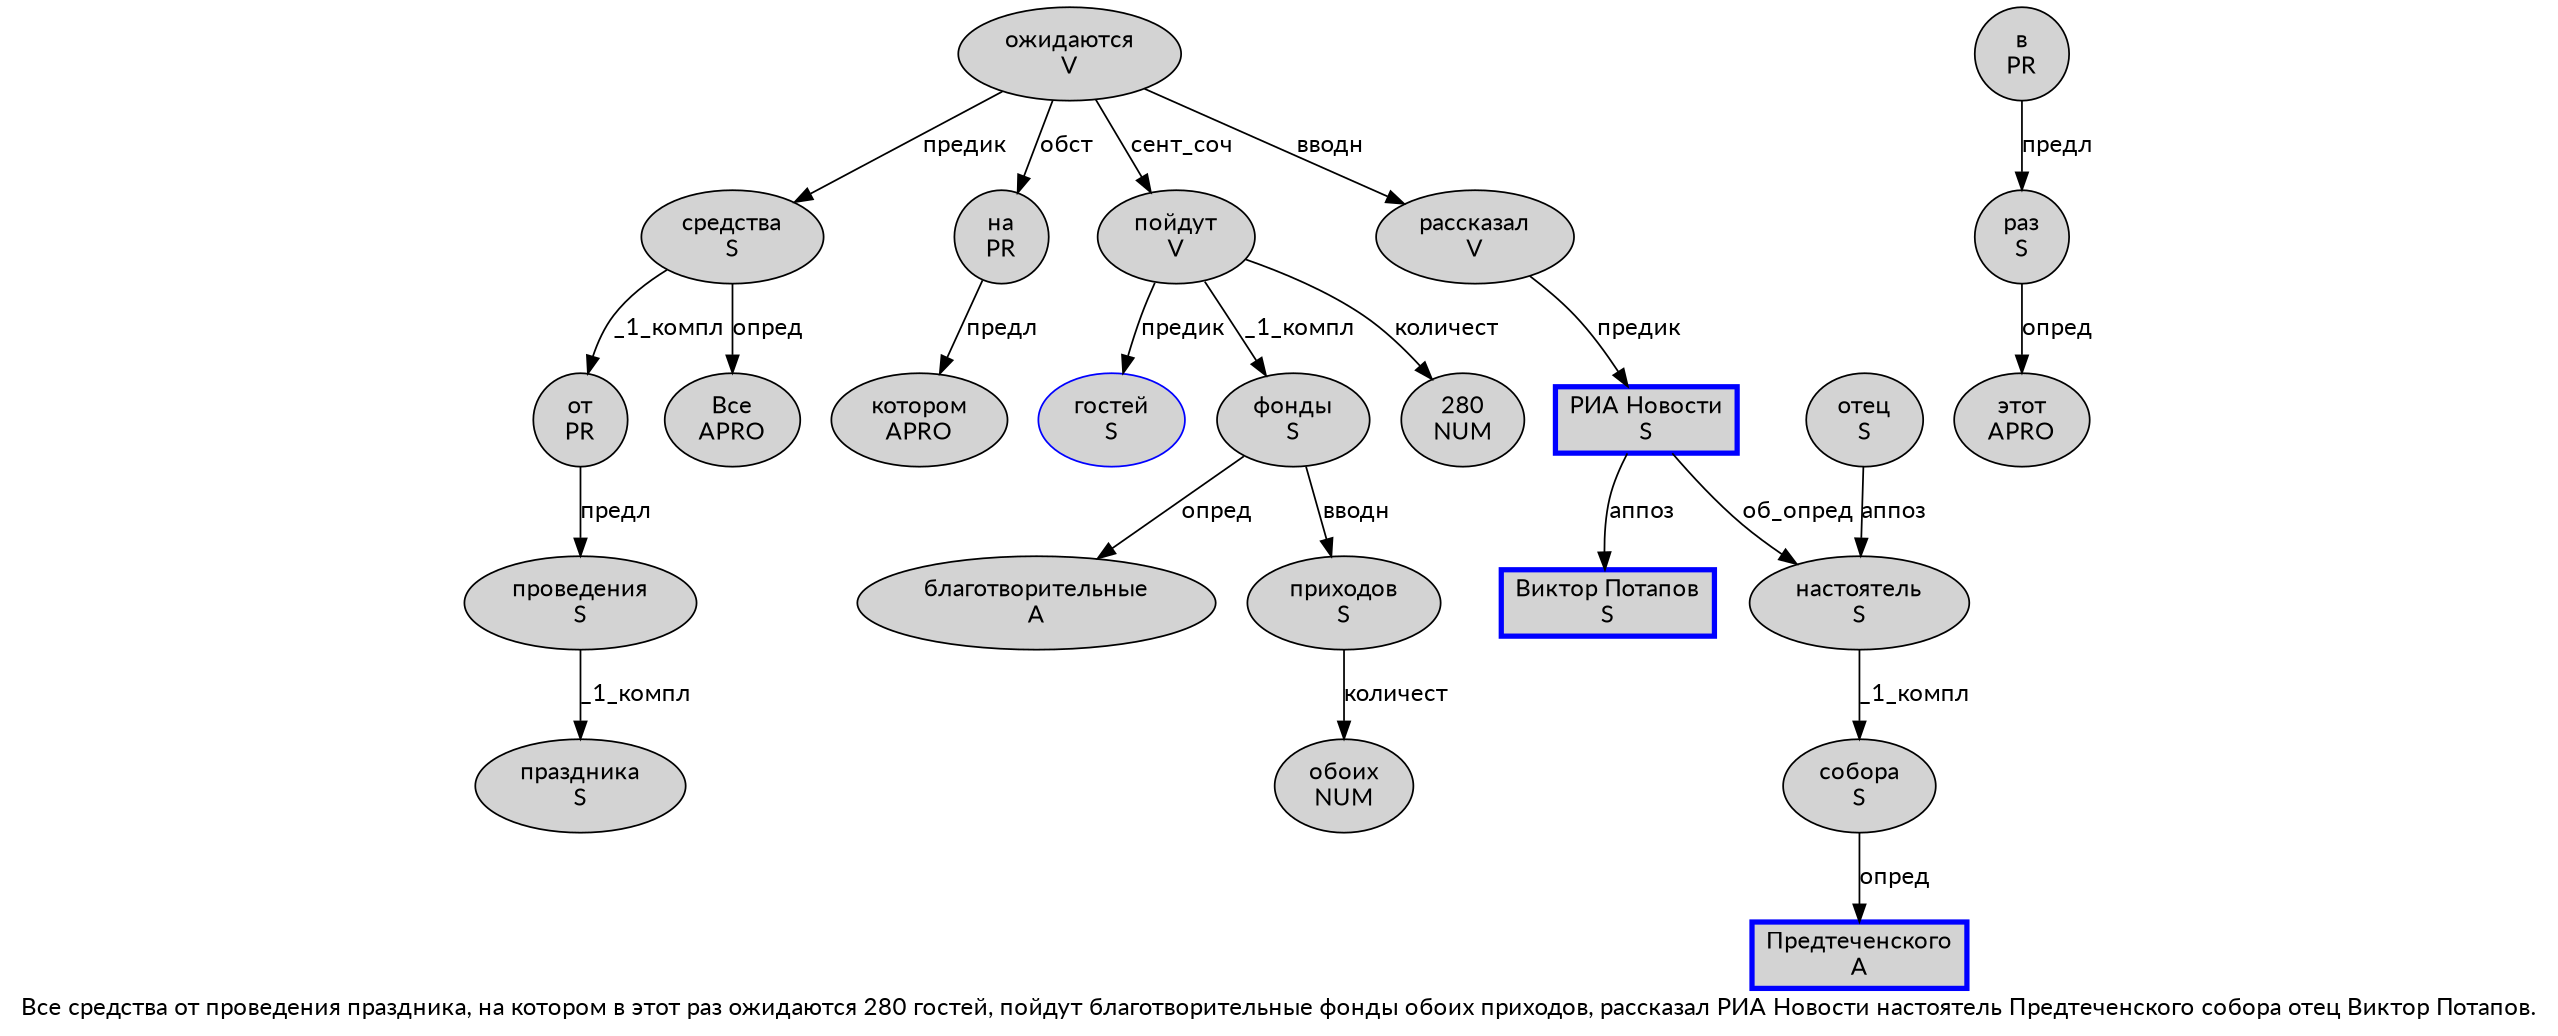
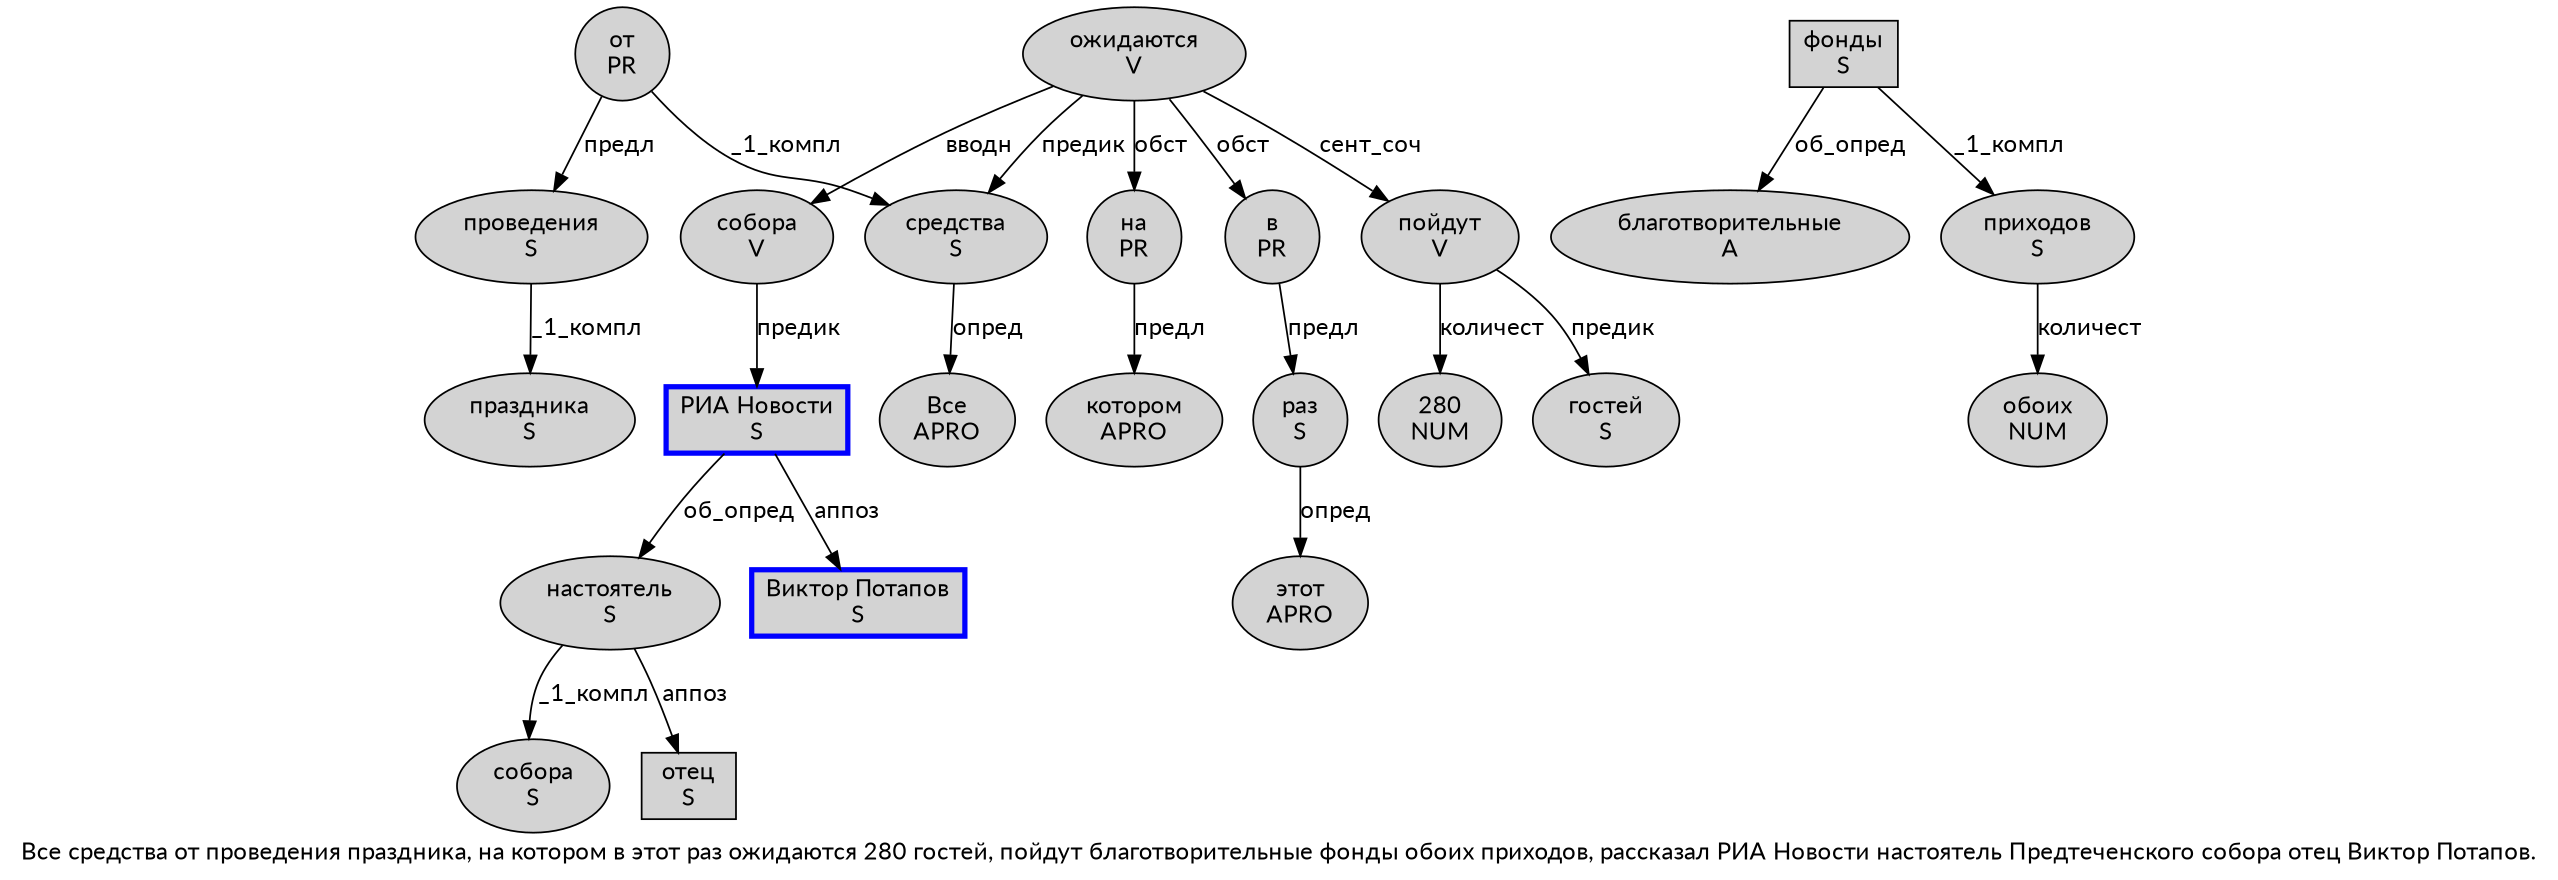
none -> (1203, 141)
(1475, 237) -> (757, 237)
(621, 306) -> (751, 168)
(1231, 321) -> none
(1112, 420) -> (1606, 420)
(1293, 420) -> (1844, 54)
(1865, 420) -> (689, 786)
(1862, 502) -> (655, 692)
(1217, 511) -> (1851, 145)
(1357, 511) -> (2010, 145)
(1859, 955) -> none
